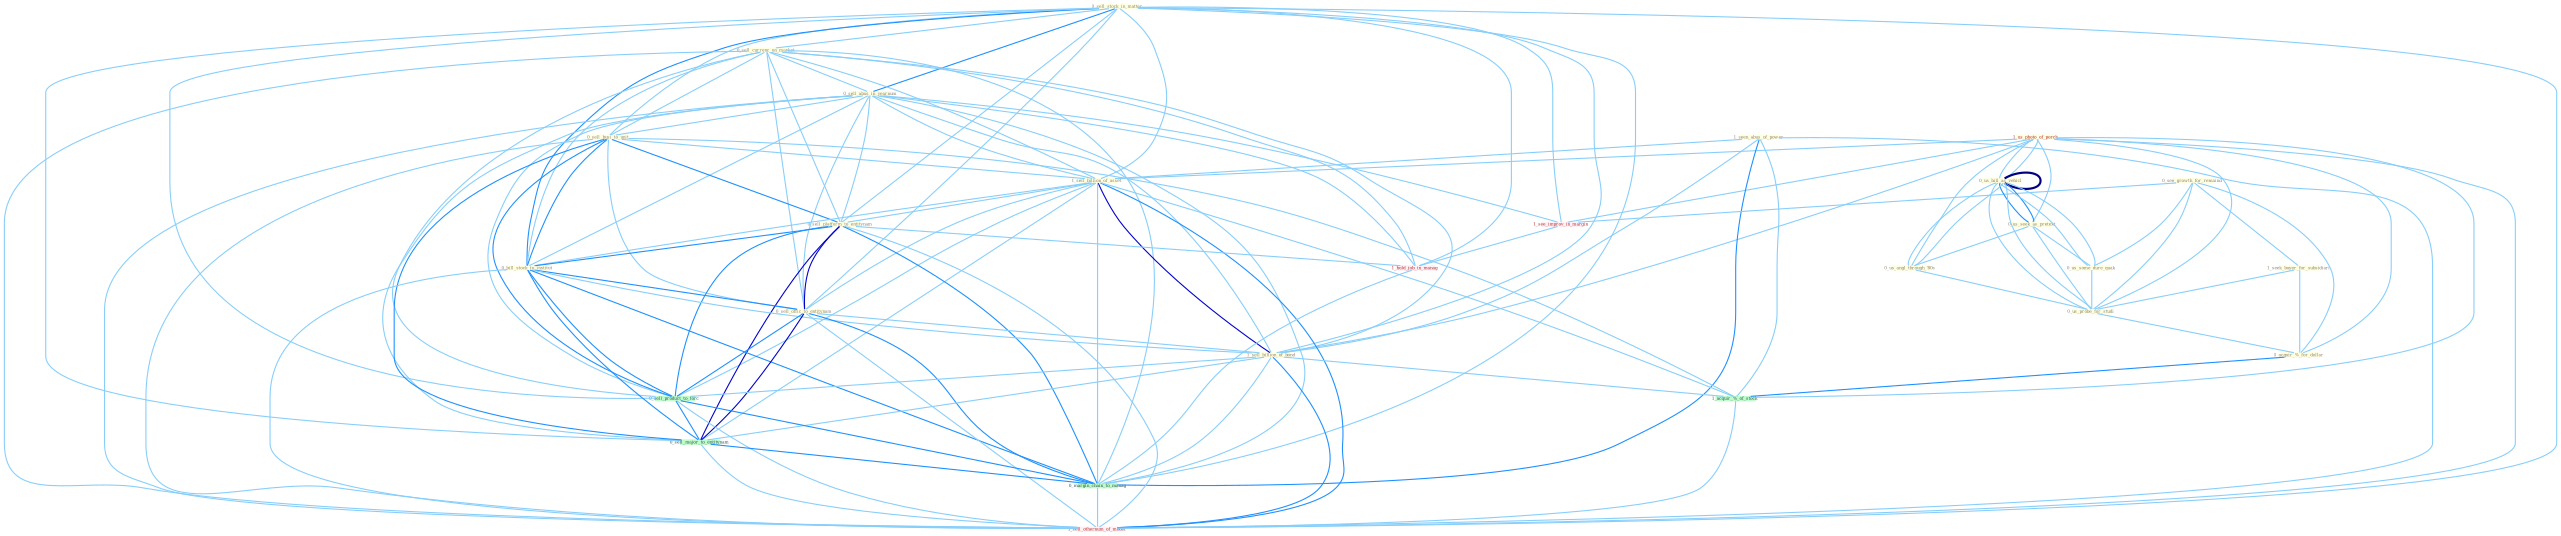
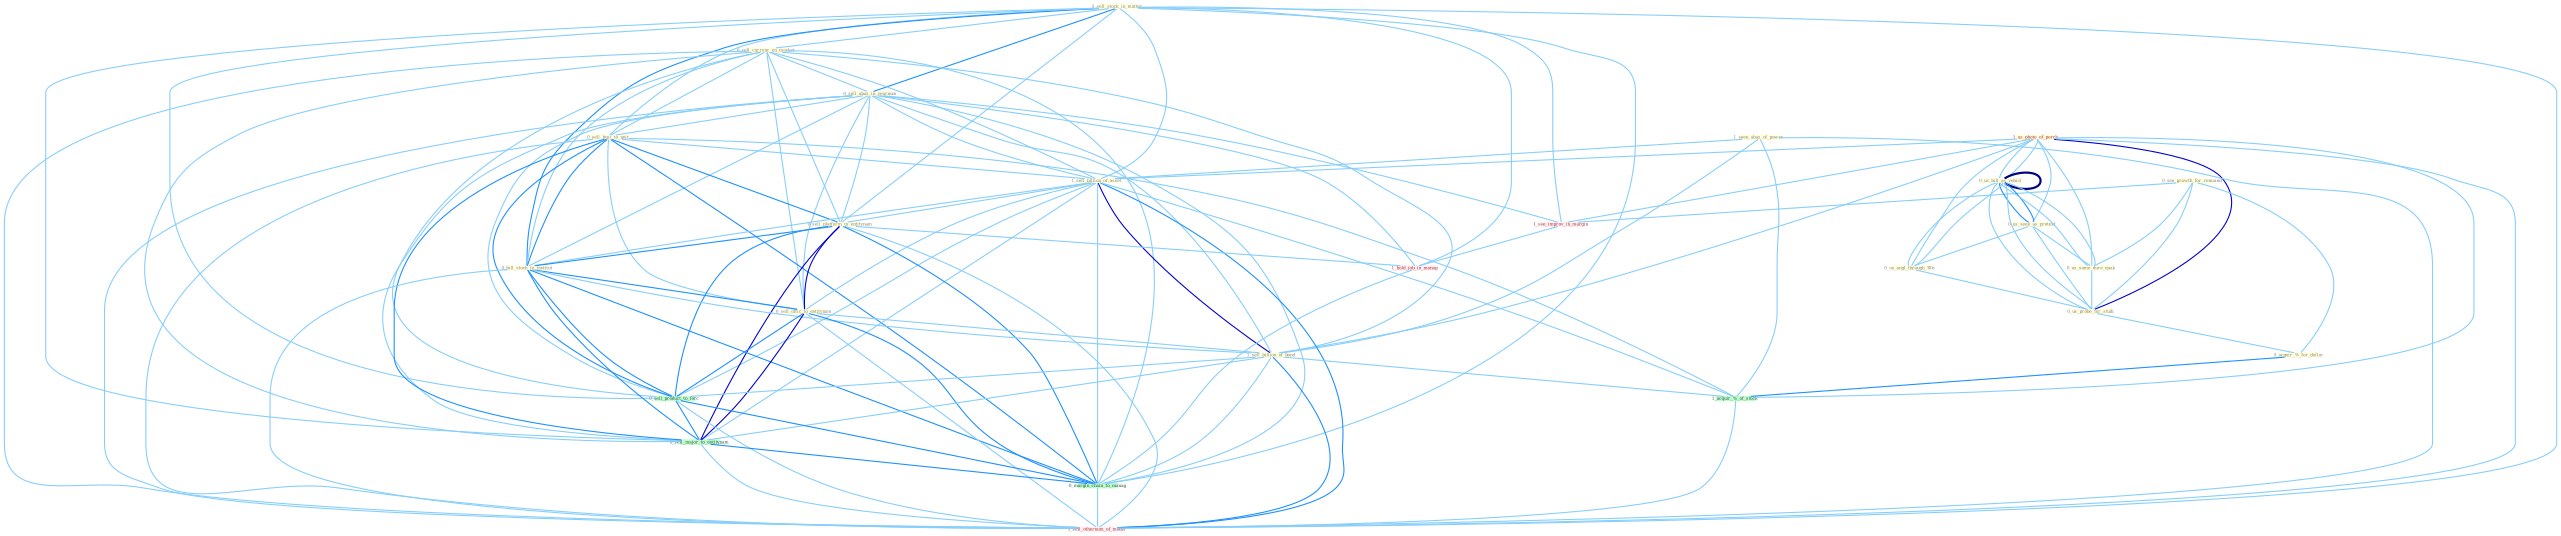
(1594, 91) -> none
(1143, 108) -> (154, 223)
(2320, 172) -> (2077, 198)
(950, 178) -> none
(2231, 202) -> (2231, 202)
(2300, 268) -> none
(1551, 463) -> (845, 298)
